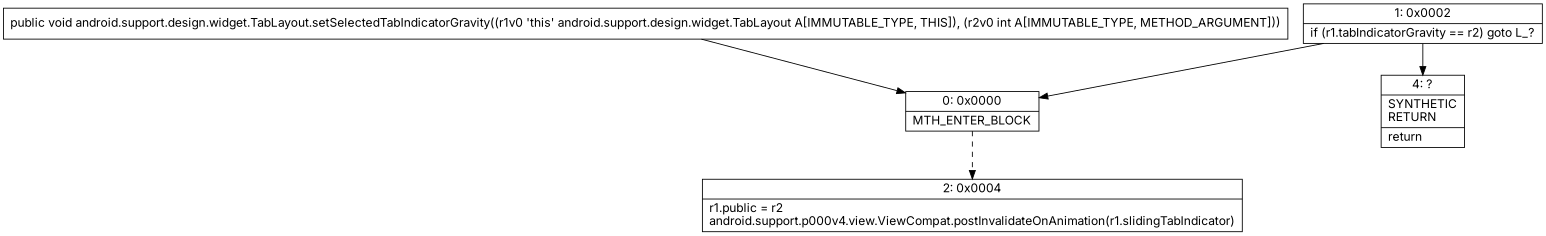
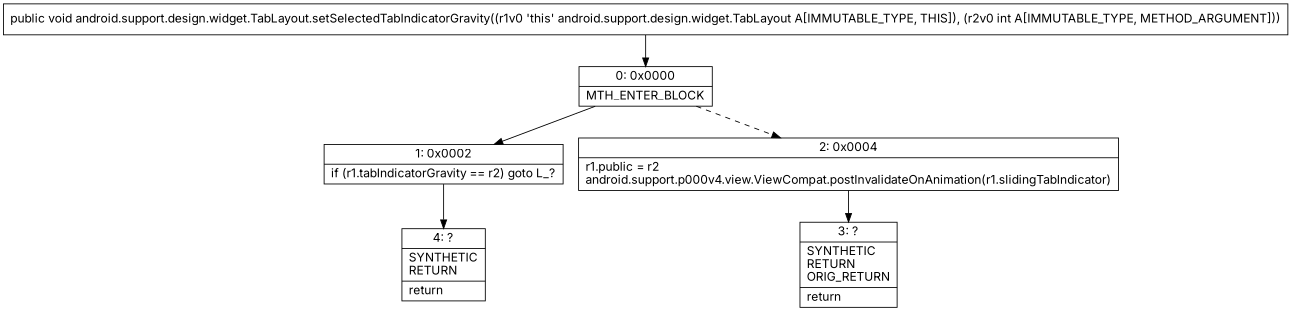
(1186, 70) -> (549, 124)
none -> (849, 265)
